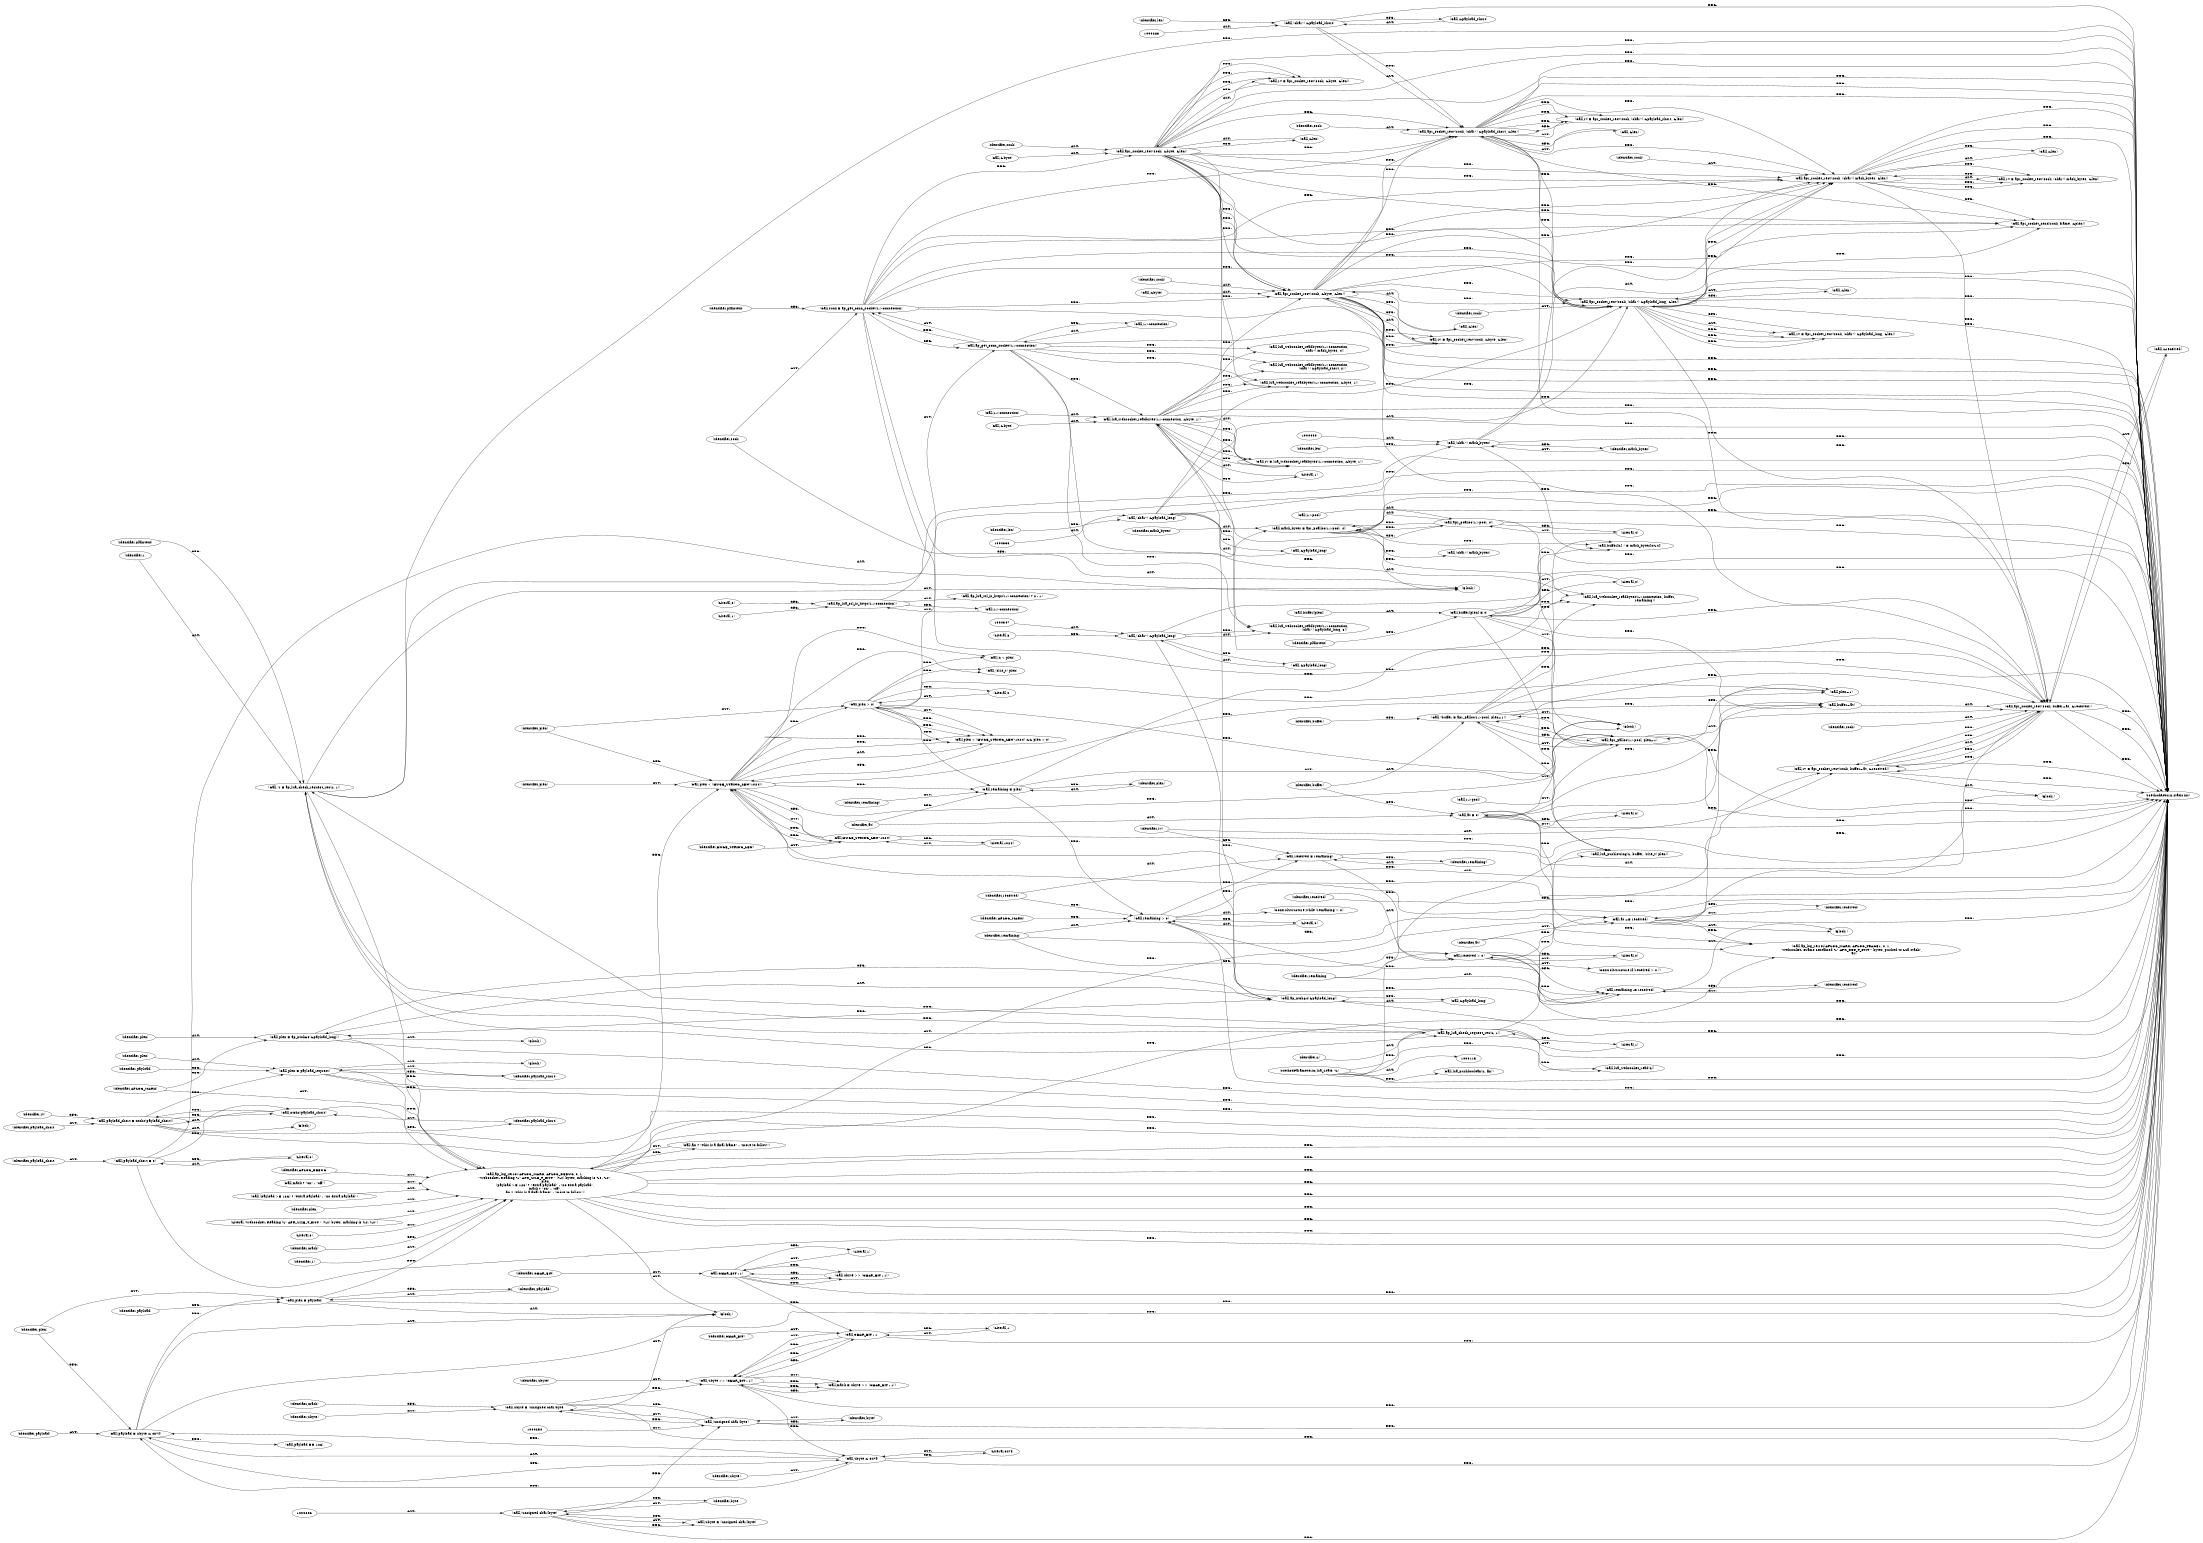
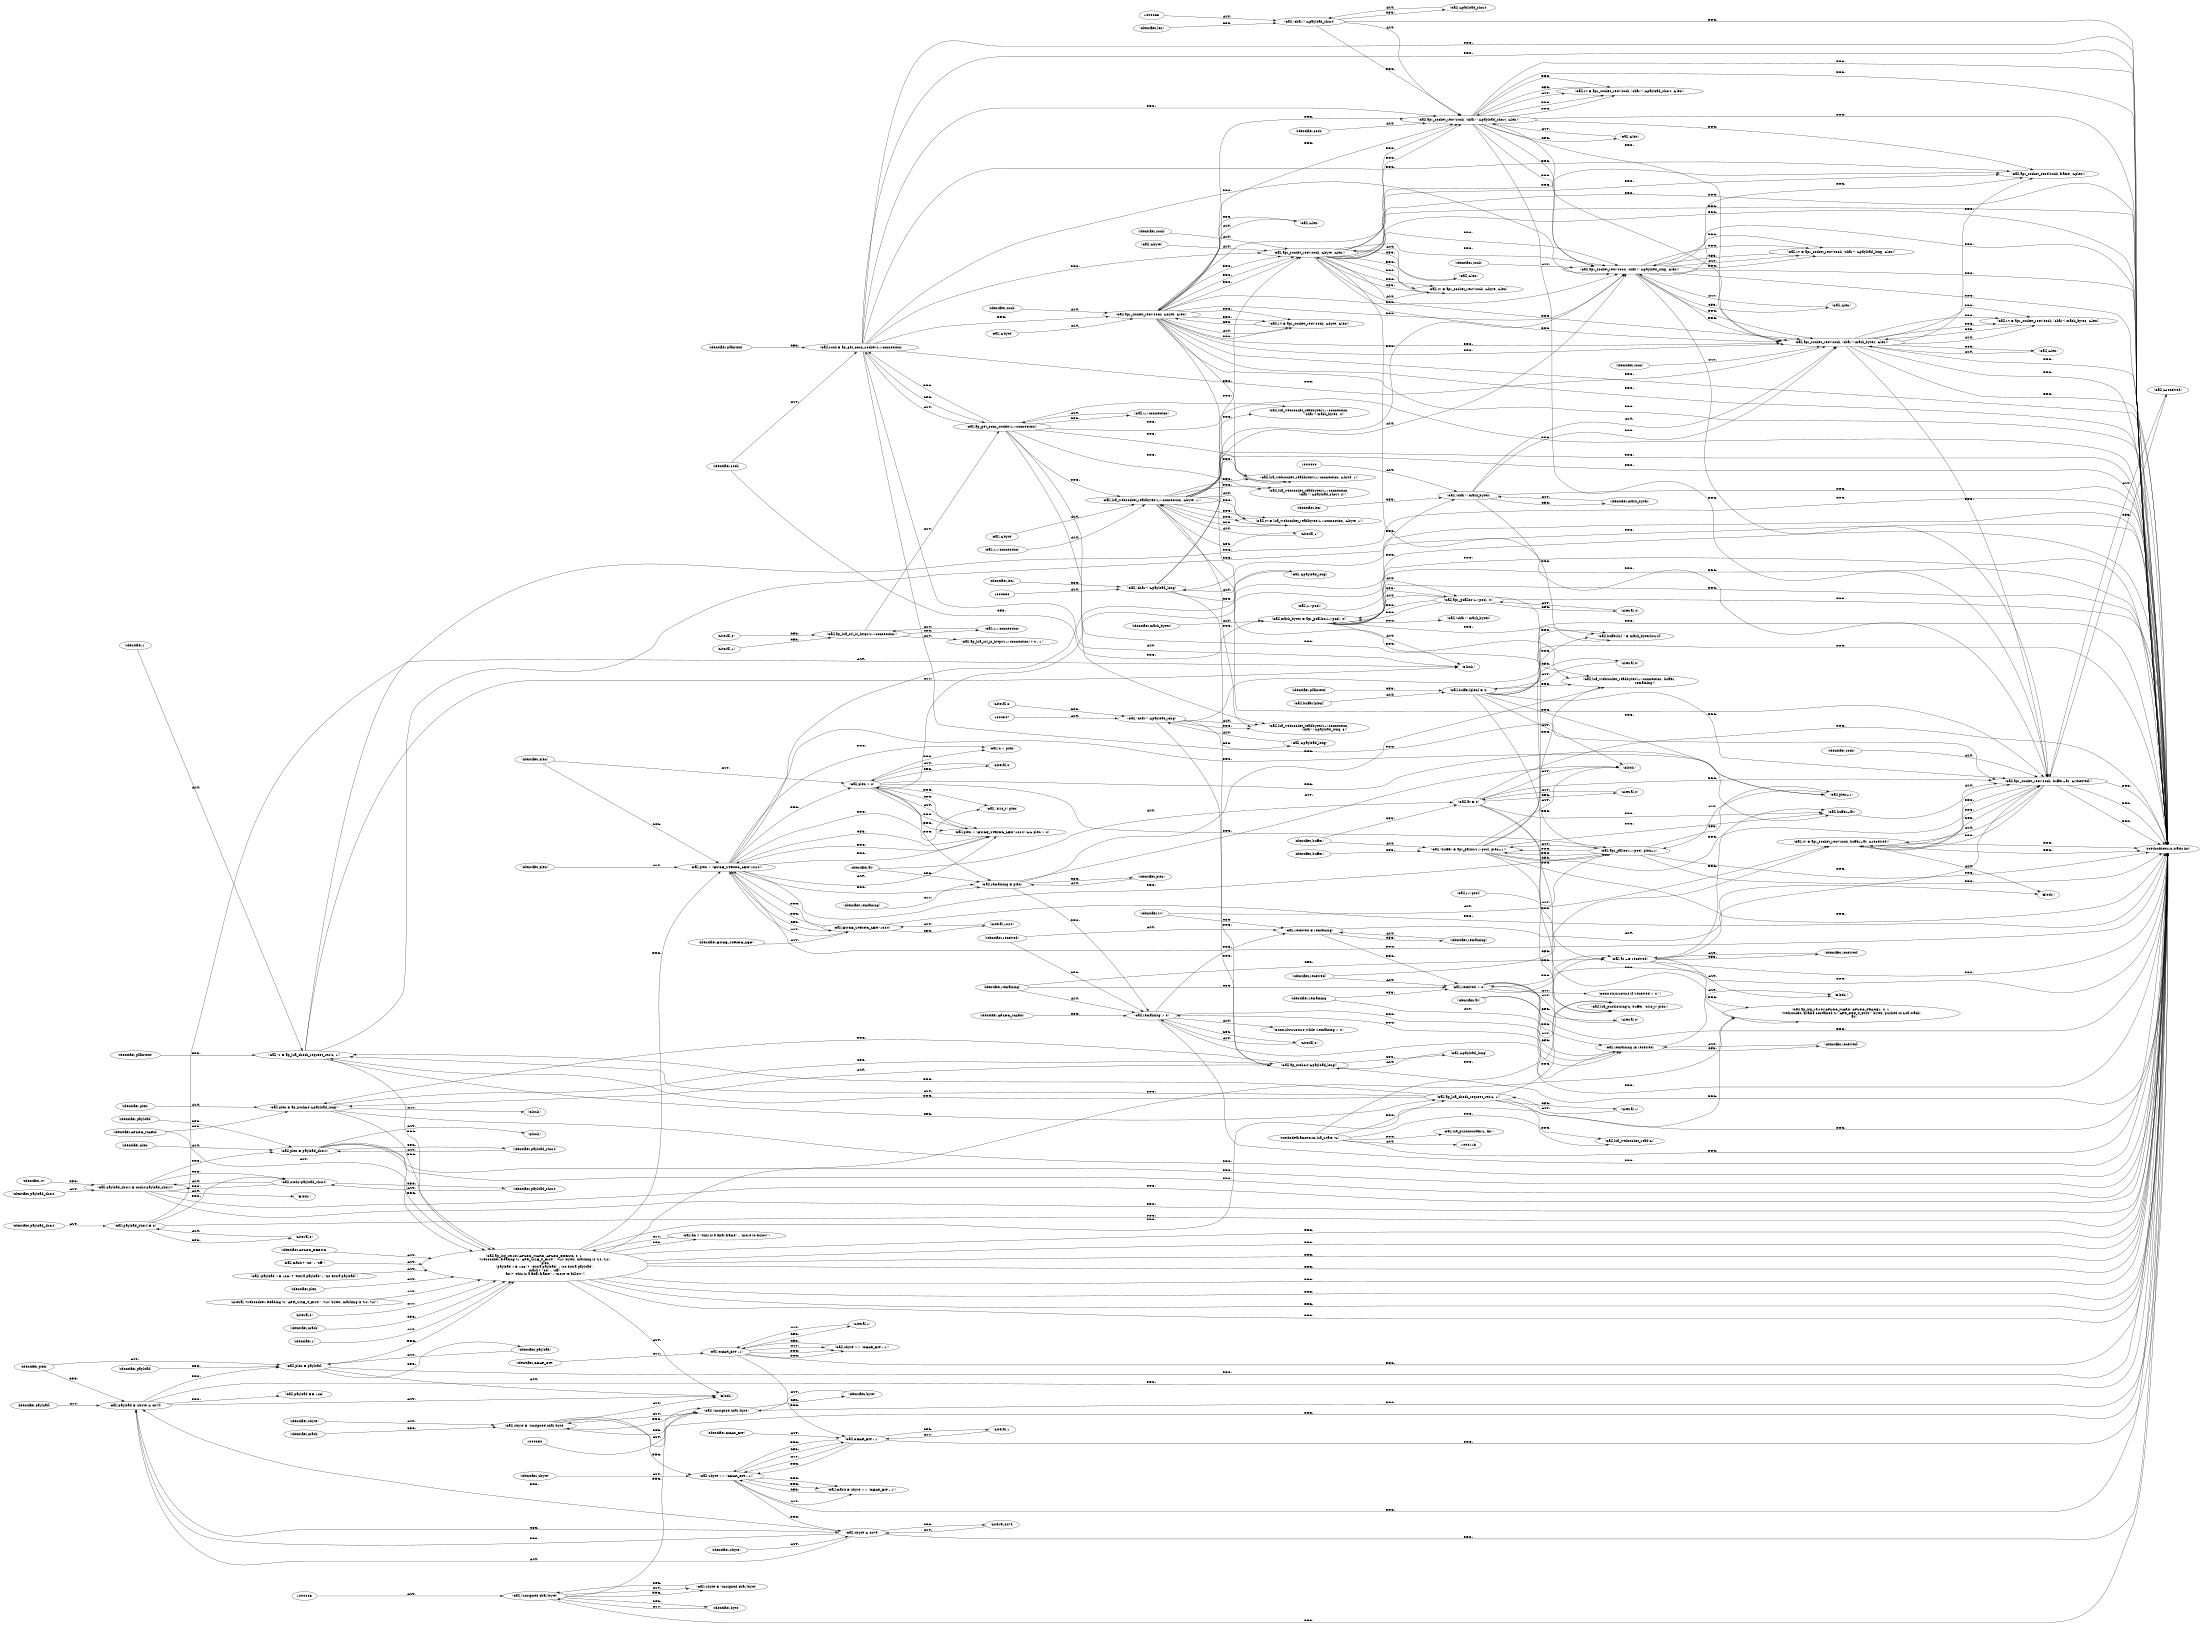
(1970, 199) -> (1970, 209)
(1469, 871) -> (1469, 1062)
(1309, 1058) -> none
(304, 1071) -> (304, 1151)
